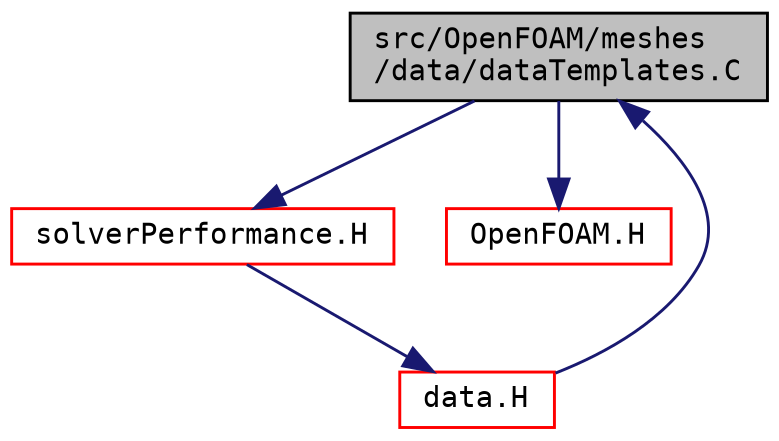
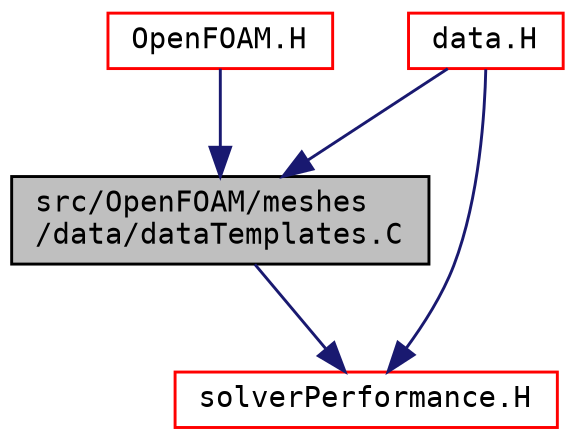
(559, 140) -> (220, 108)
(327, 311) -> (469, 216)
